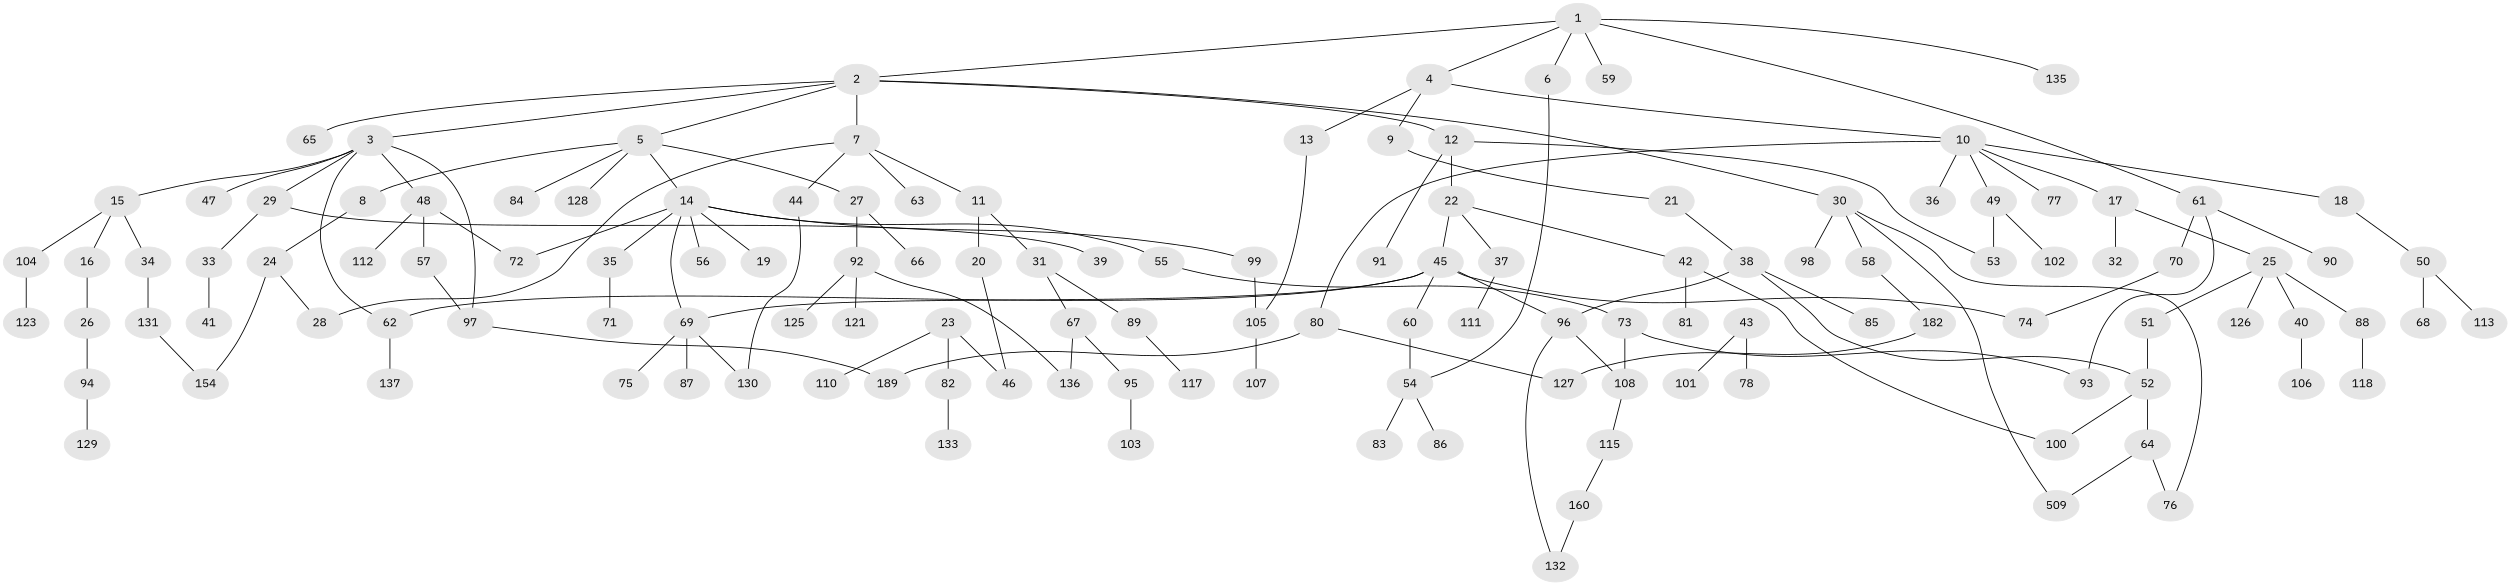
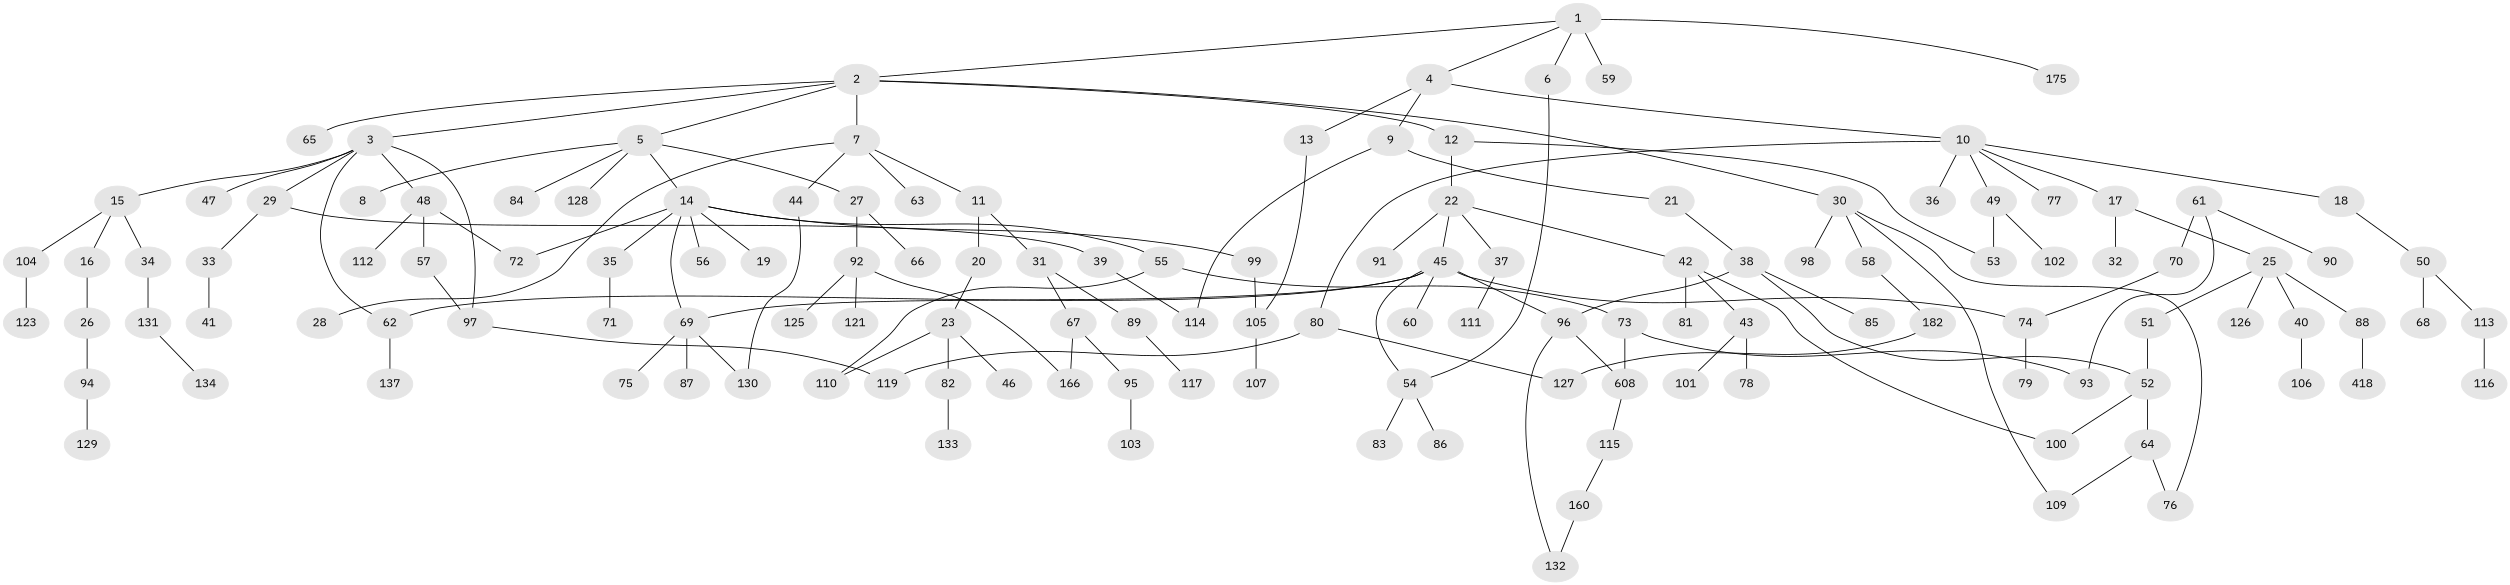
(2056, 80) -> (2056, 80)
(1894, 96) -> none
(1413, 200) -> (1415, 232)
(270, 262) -> none
none -> (980, 289)
none -> (1716, 293)
none -> (1195, 323)
(994, 325) -> (967, 286)
(1410, 354) -> (1378, 314)
(206, 384) -> (206, 384)
(887, 384) -> (887, 384)
(1070, 384) -> (1070, 384)
(1625, 384) -> (1625, 384)
none -> (2026, 384)
(2362, 384) -> (2362, 384)
none -> (2484, 384)
(2056, 506) -> (2056, 506)
